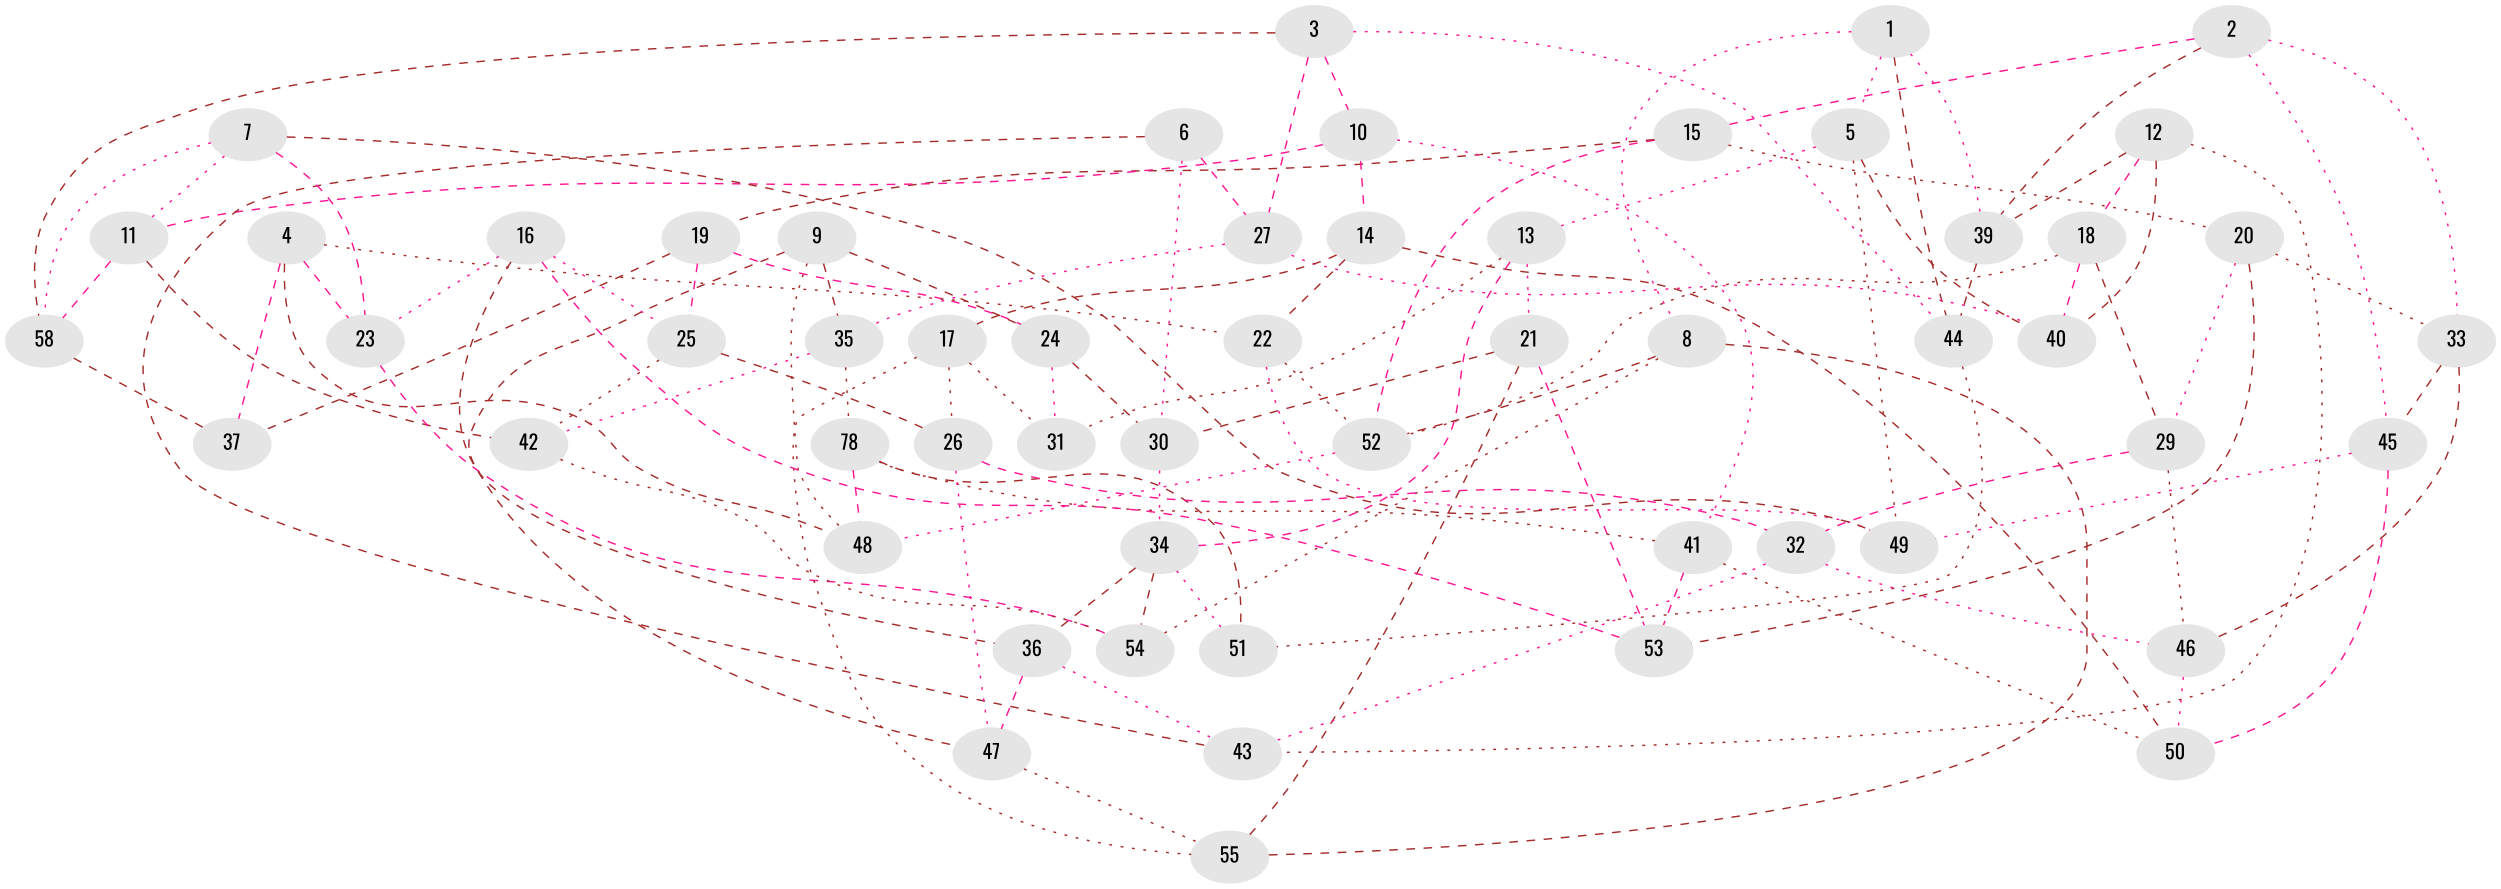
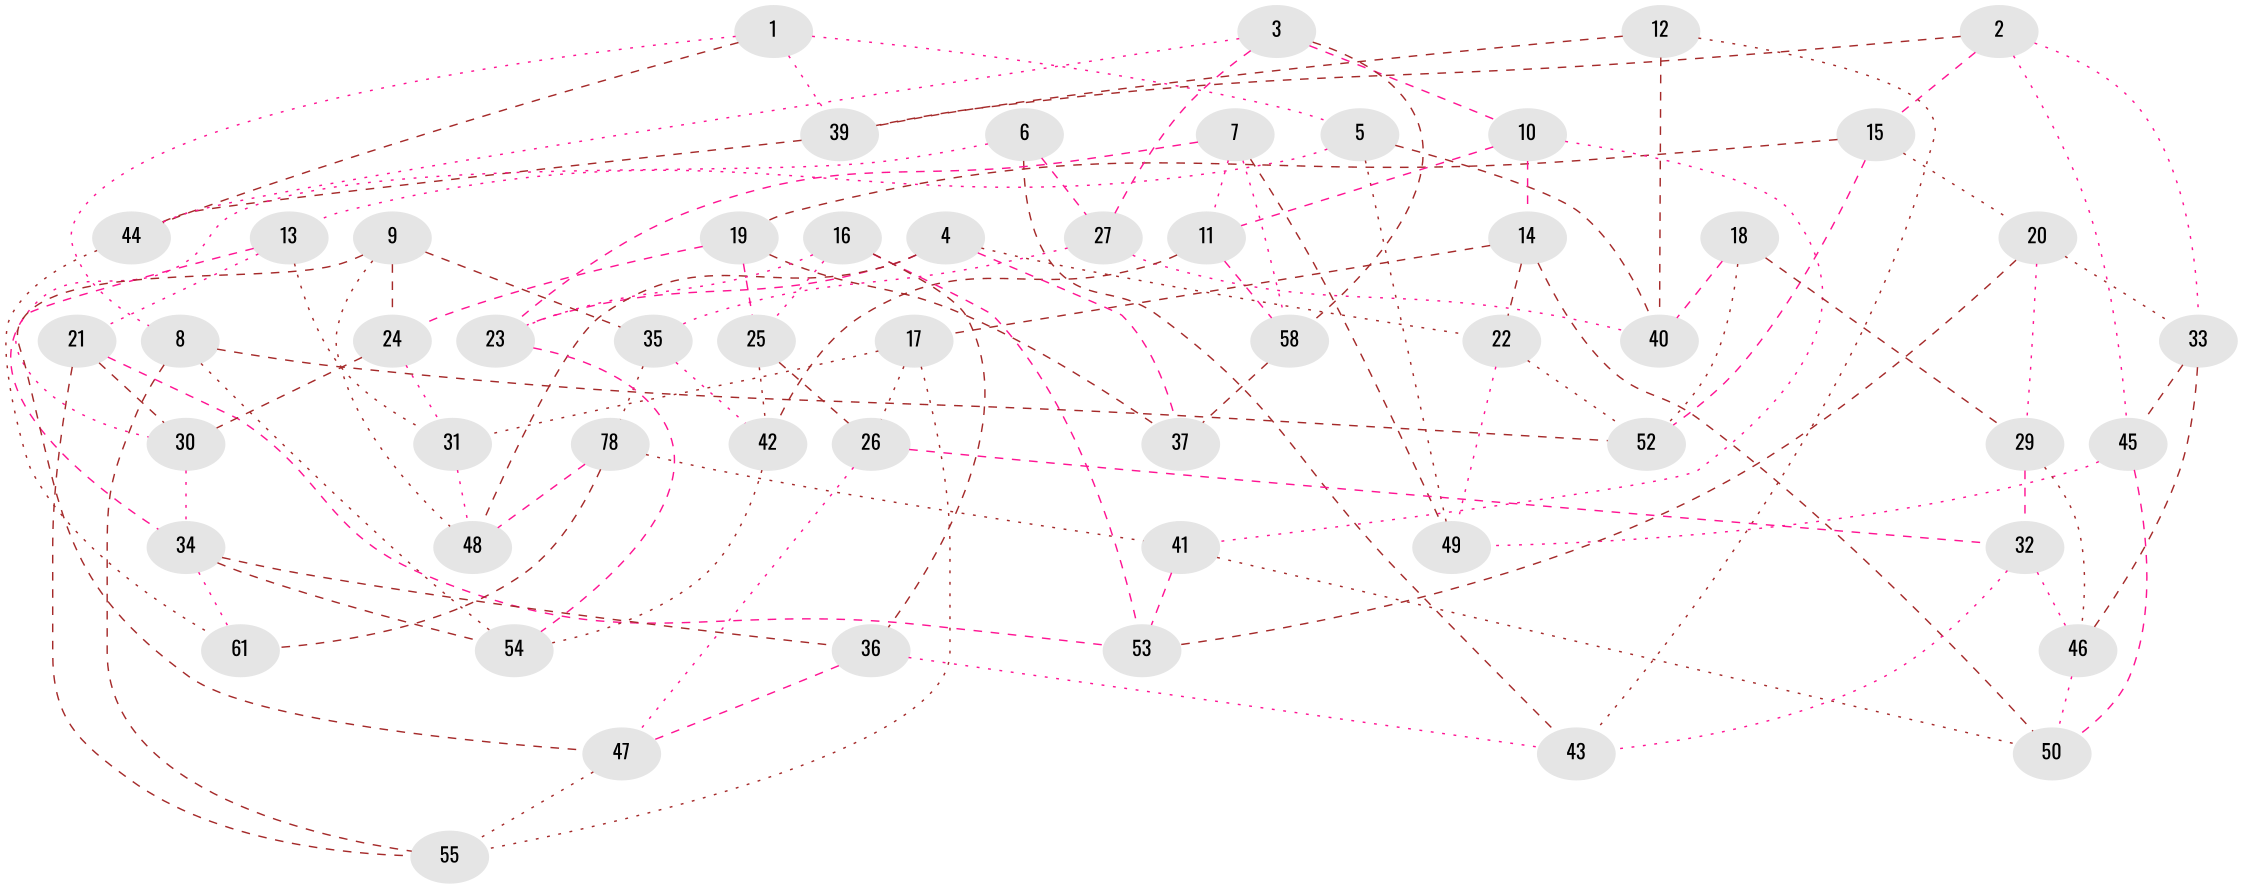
(2121, 186) -> none
(1183, 483) -> (463, 496)
(1238, 651) -> (240, 651)
